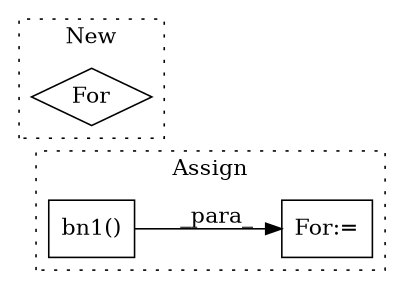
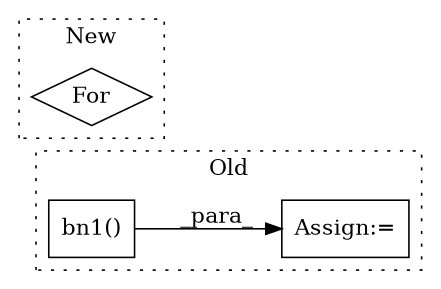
(211, 169) -> (229, 169)
(327, 229) -> (345, 229)
